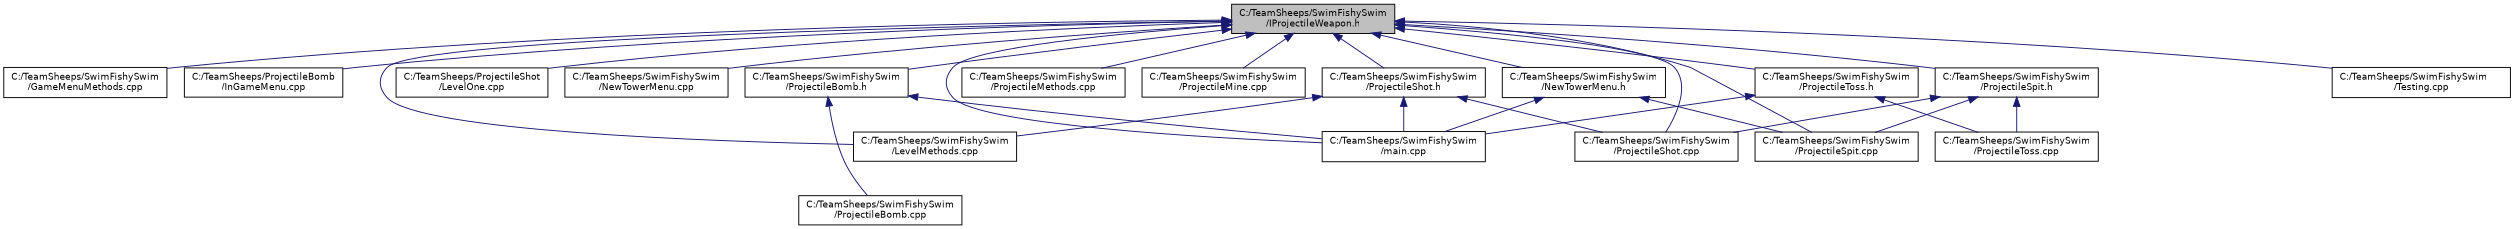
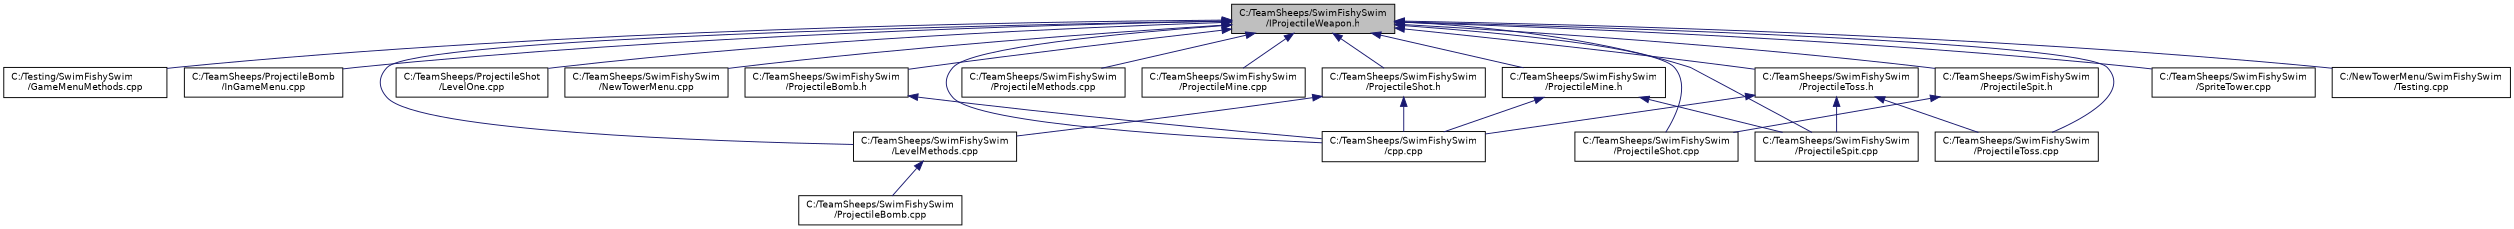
(85, 83) -> (85, 83)
(1584, 83) -> (1584, 83)
none -> (2234, 83)
(2421, 83) -> (2421, 83)
(1535, 116) -> none
(1917, 118) -> (1837, 121)
(2017, 119) -> (2007, 50)
(1404, 147) -> (1404, 147)
(841, 154) -> (904, 182)
